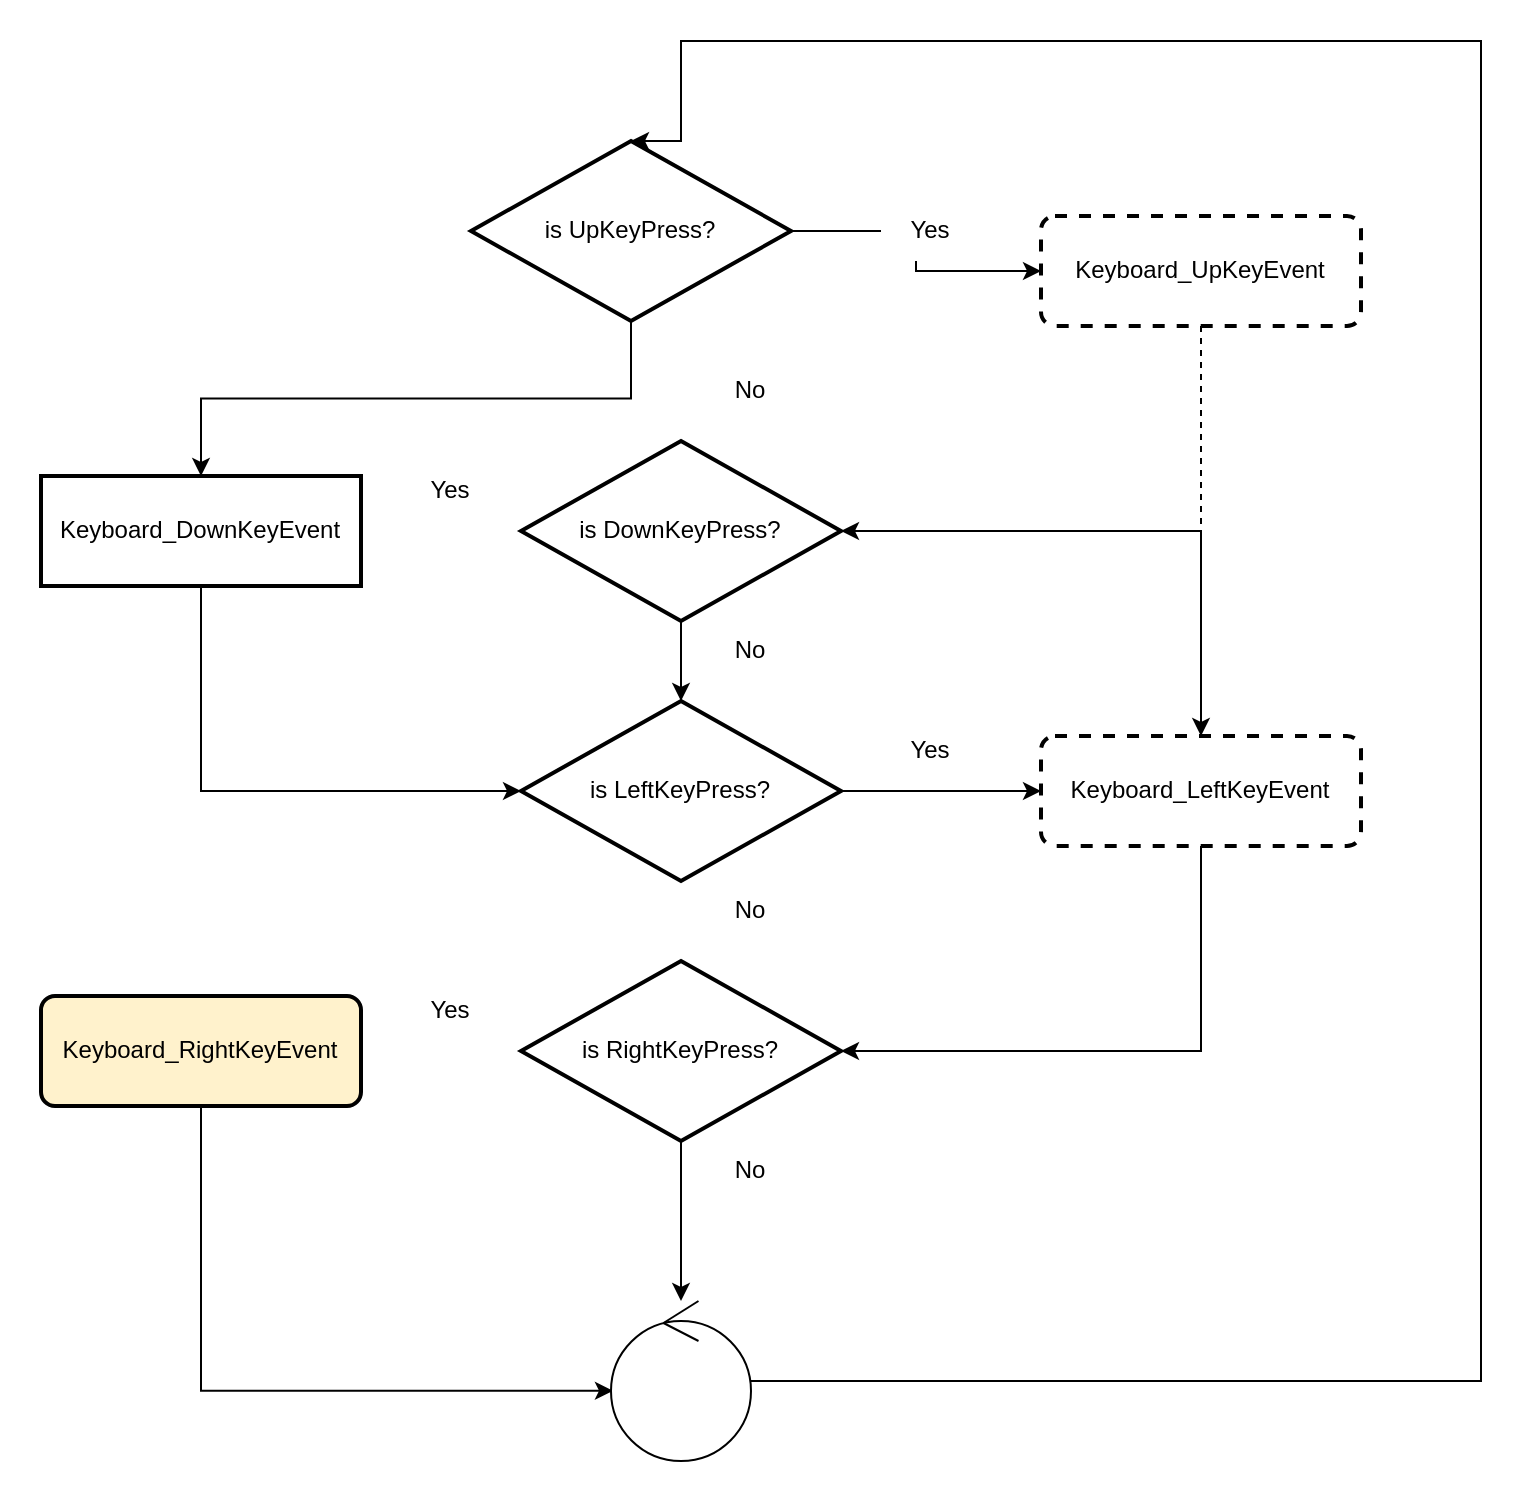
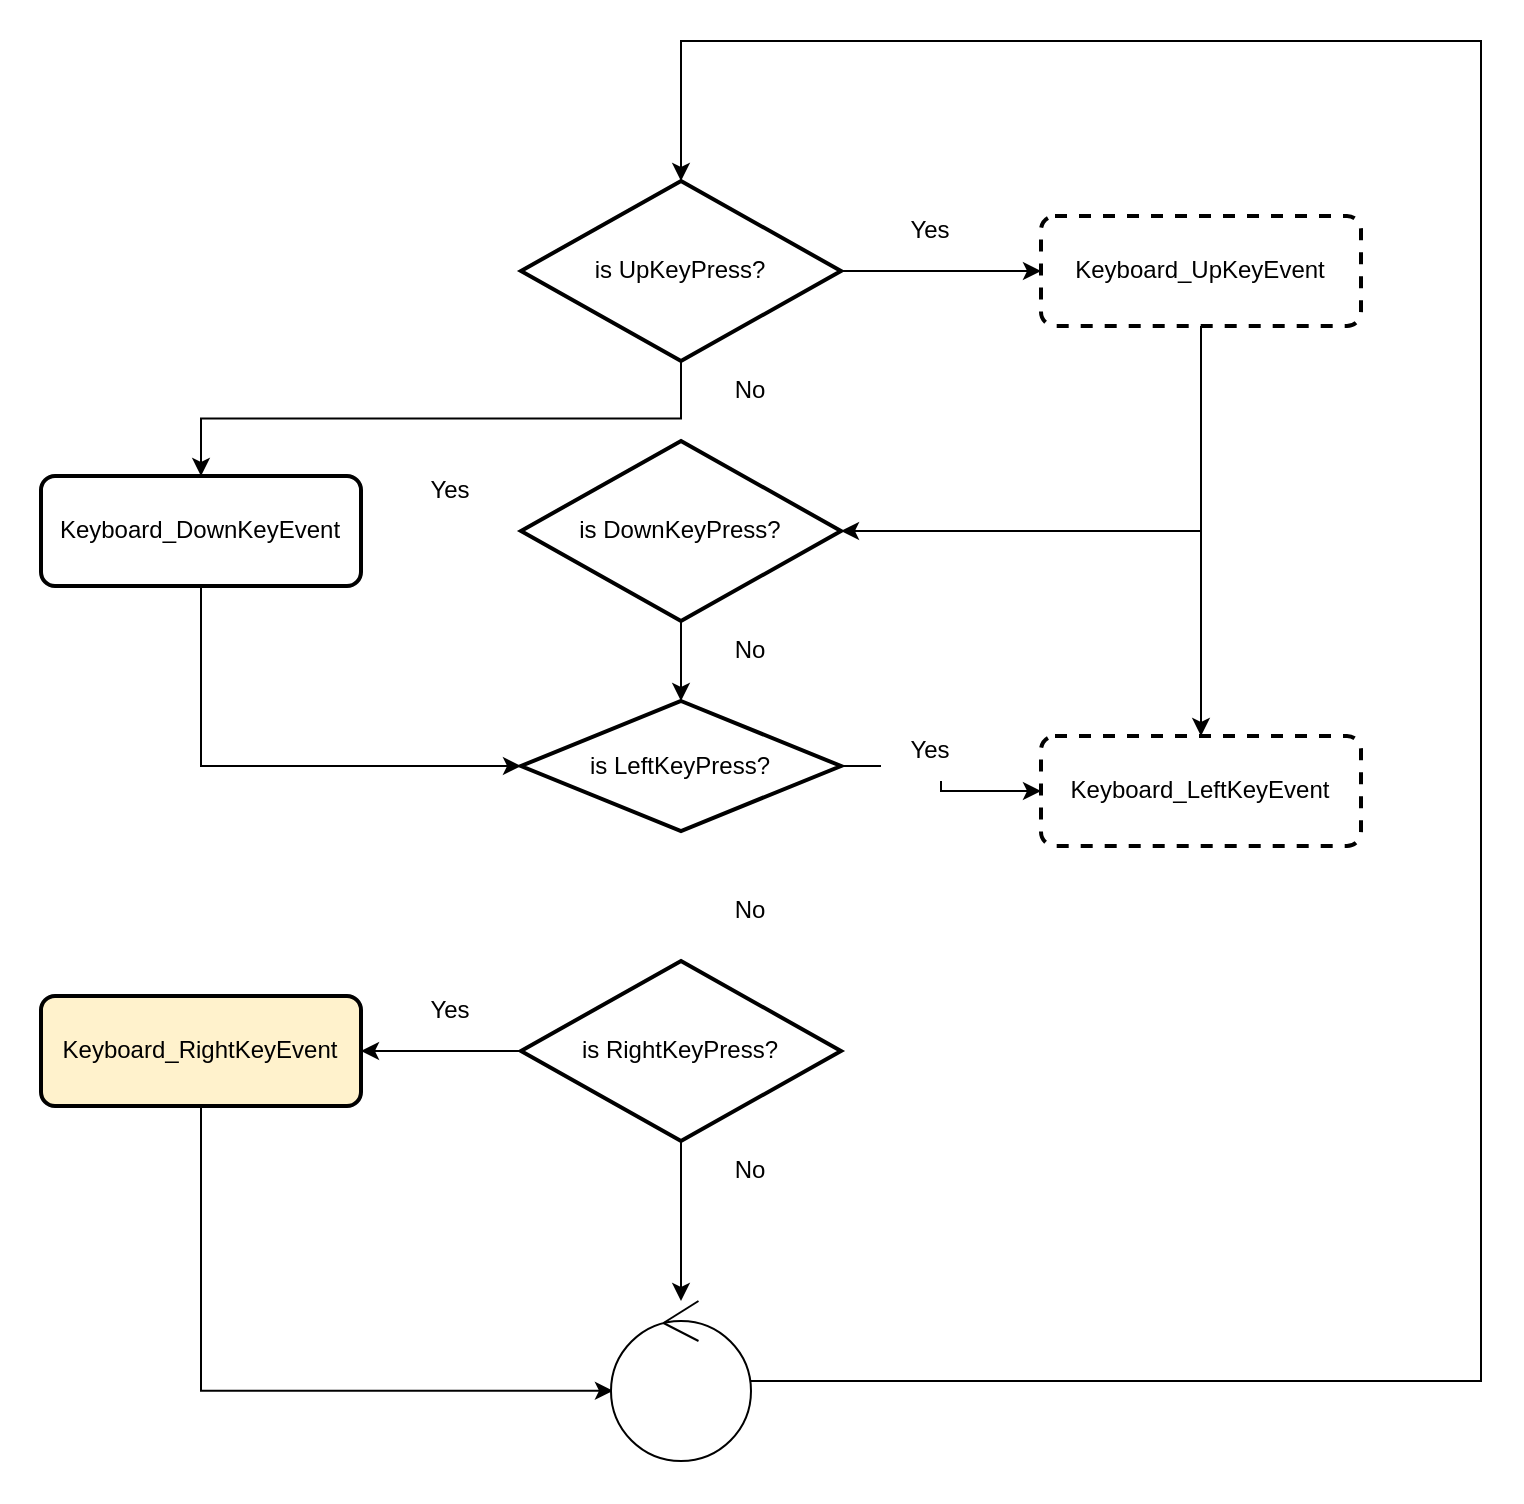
(631, 231) -> (681, 271)
(1201, 429) -> (1201, 429)
(201, 531) -> (201, 531)
(681, 791) -> (681, 766)
none -> (447, 1051)
(1130, 1051) -> none
